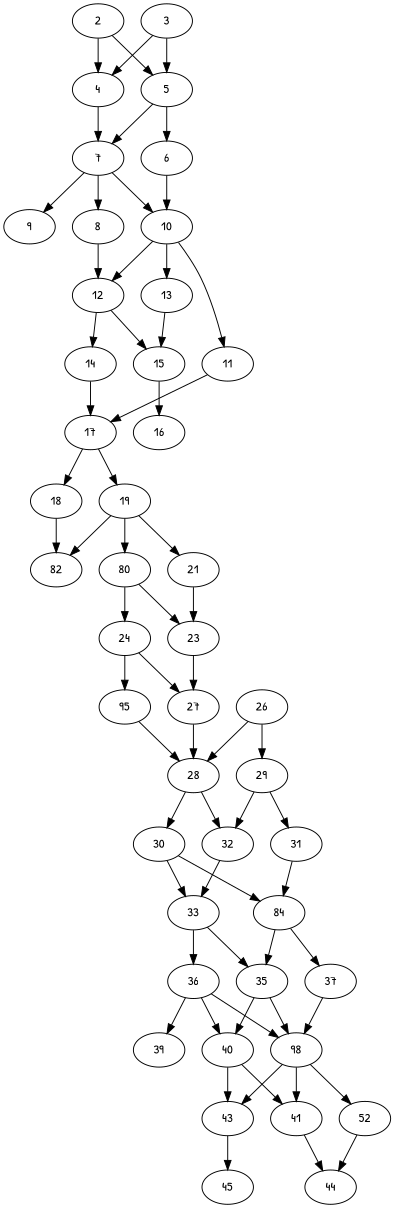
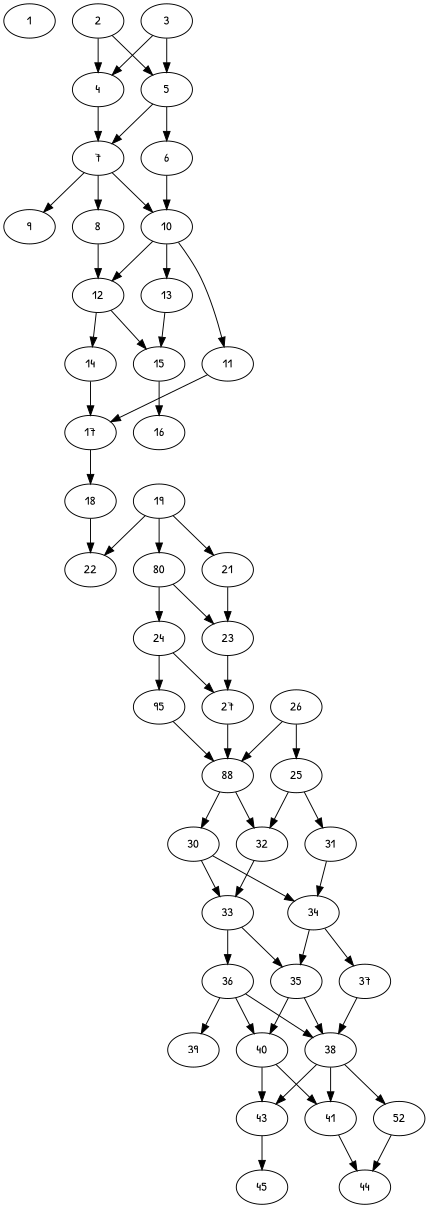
none -> (30, 21)
(105, 463) -> none
(56, 570) -> (91, 570)
(193, 776) -> (228, 776)
(262, 776) -> (296, 776)
(279, 913) -> (313, 913)
(296, 1050) -> (331, 1050)
